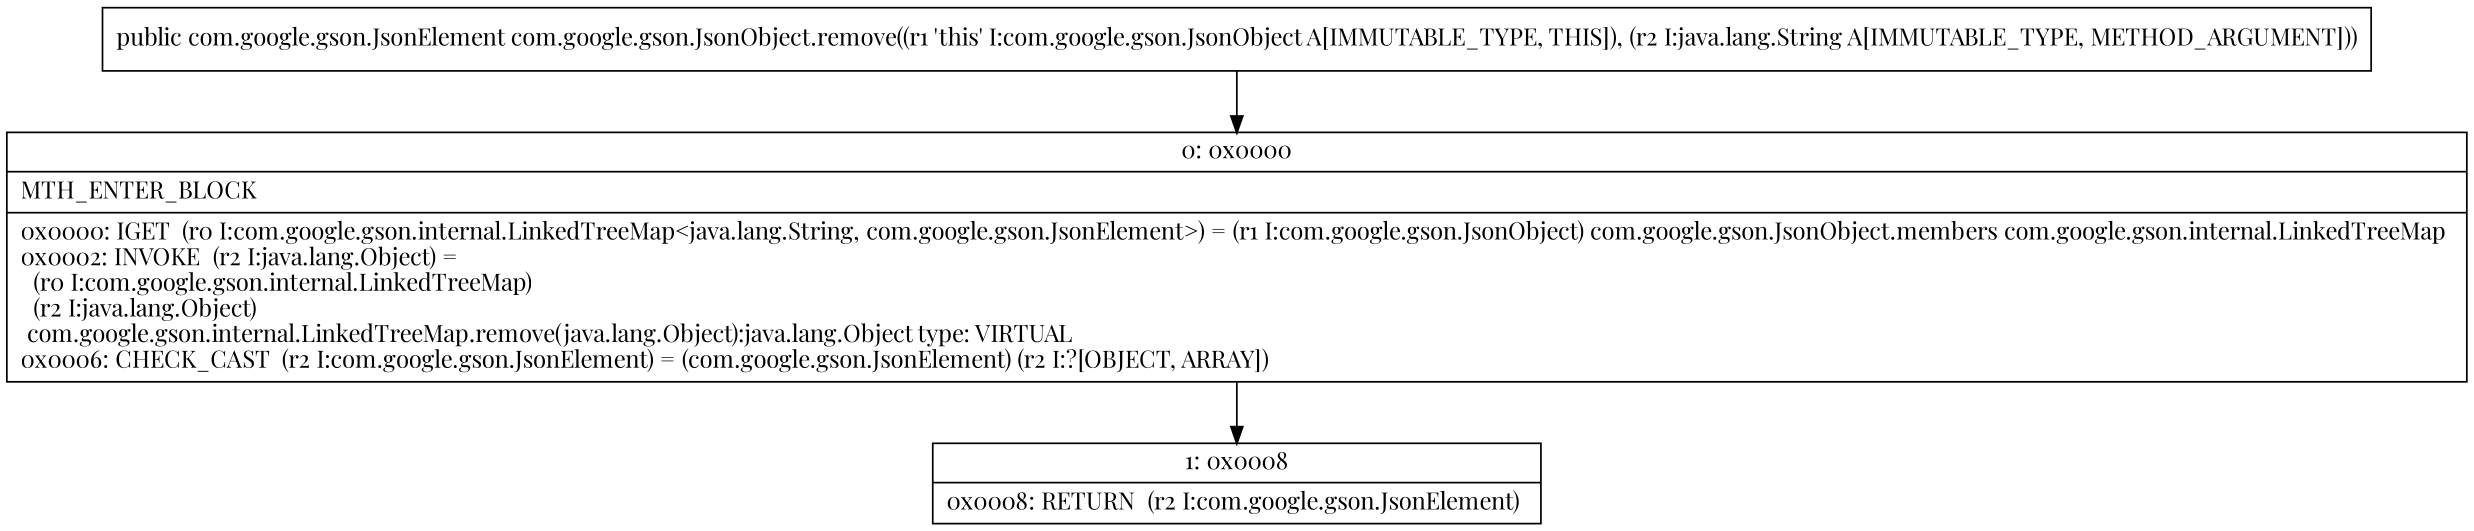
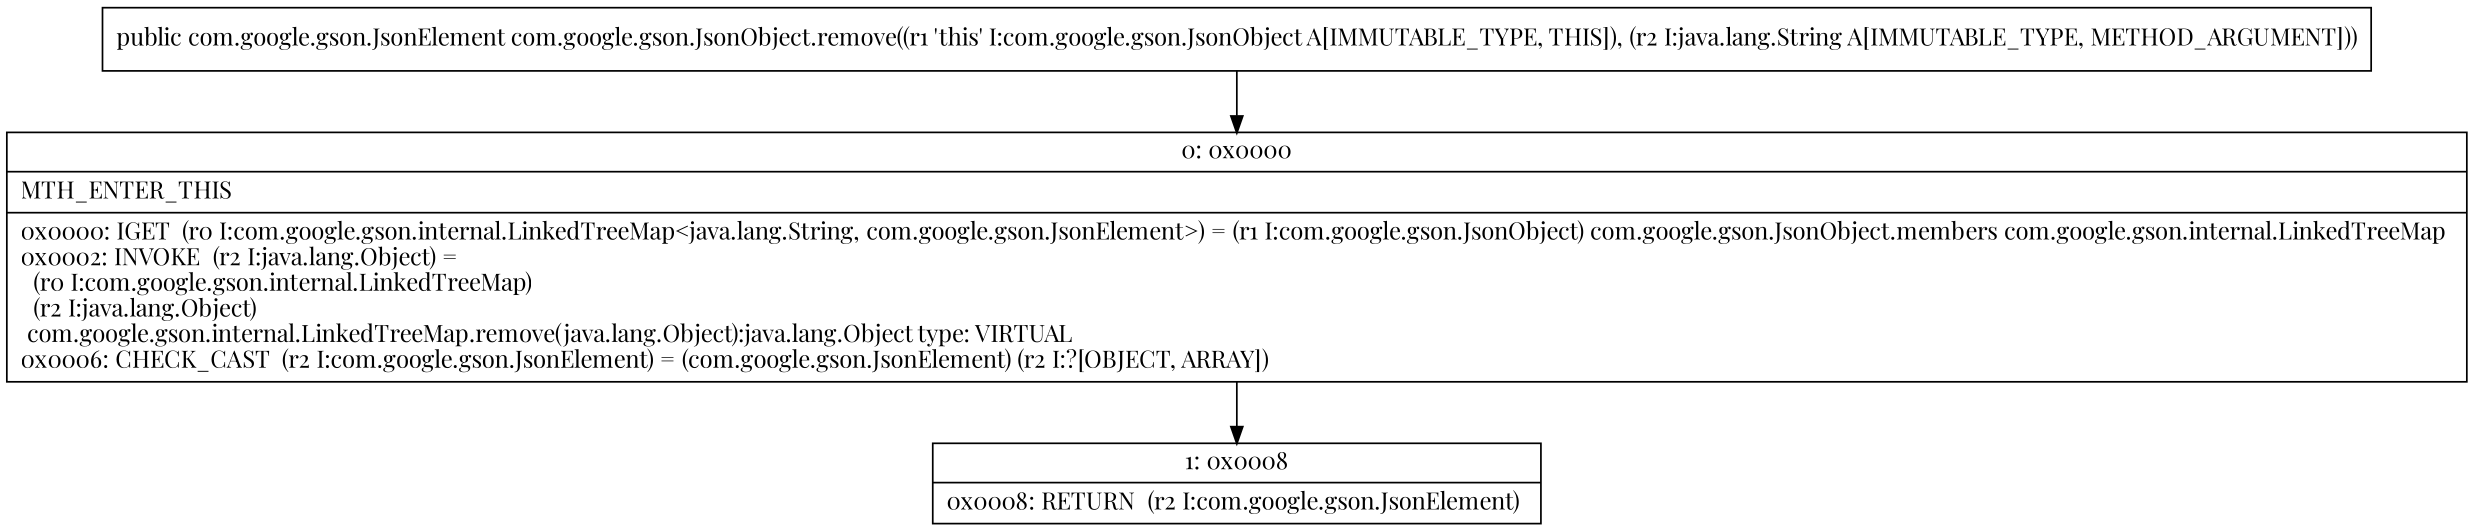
(139, 191) -> (126, 191)
